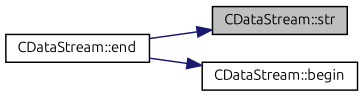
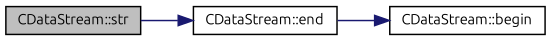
(174, 35) -> (159, 21)
